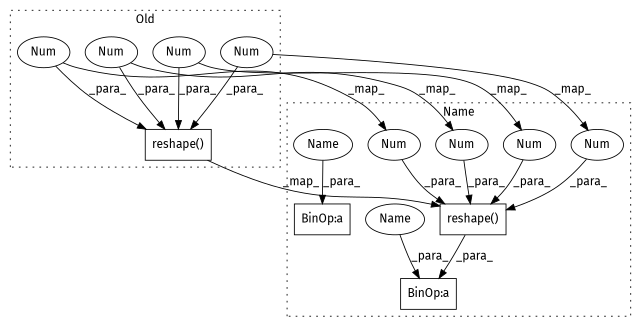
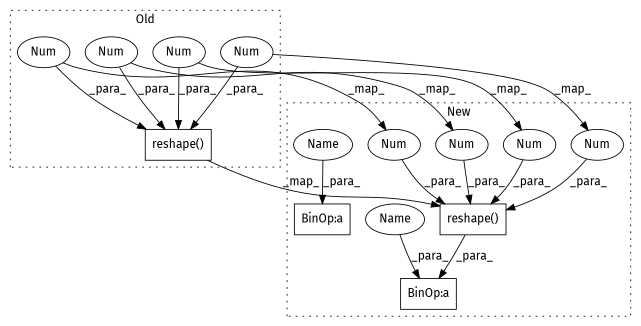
(459, 113) -> (459, 113)
